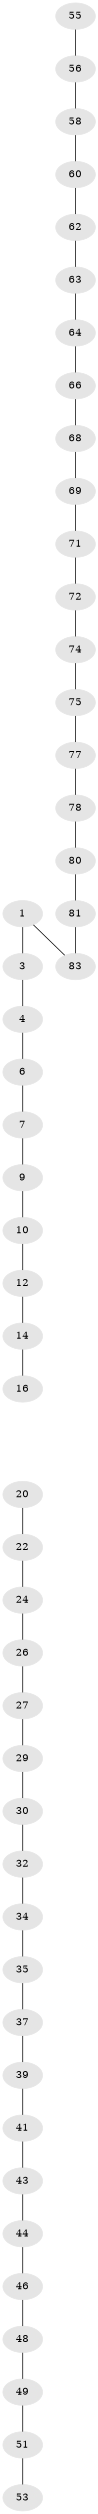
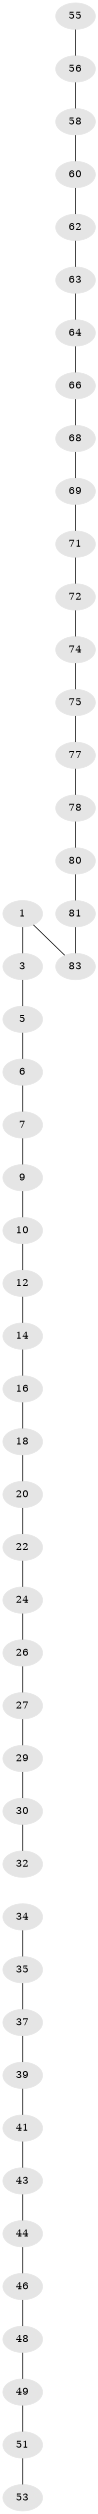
(23, 1019) -> (23, 1019)
none -> (23, 1442)
(23, 1891) -> none
